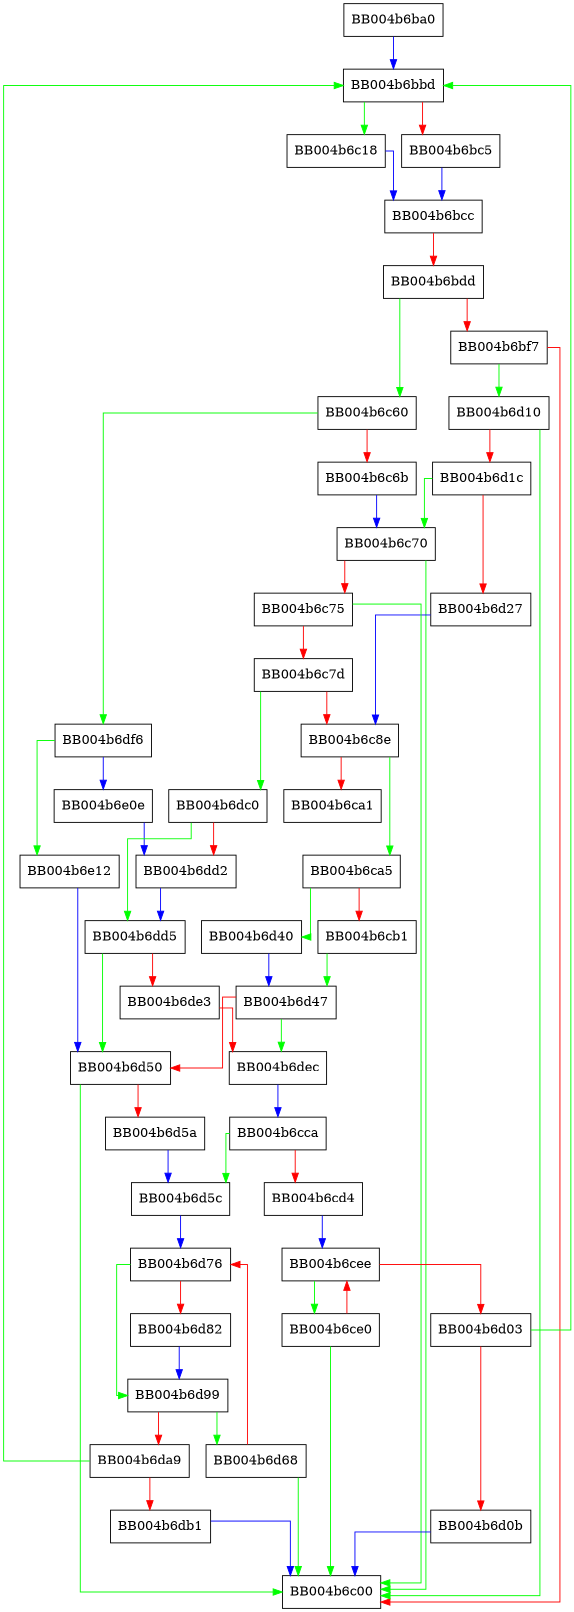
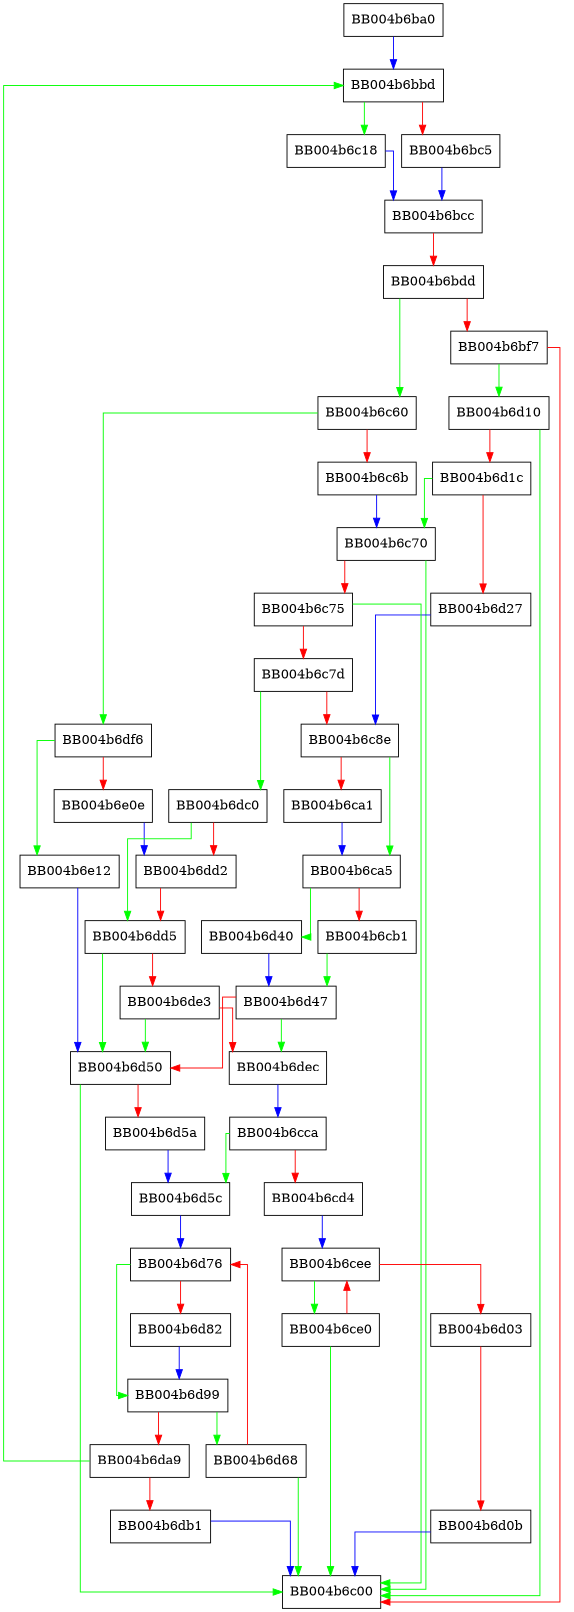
(571, 669) -> none
(103, 769) -> (103, 769)
none -> (342, 834)
(161, 900) -> (161, 900)
none -> (145, 1031)
